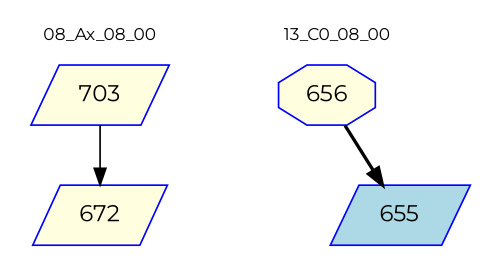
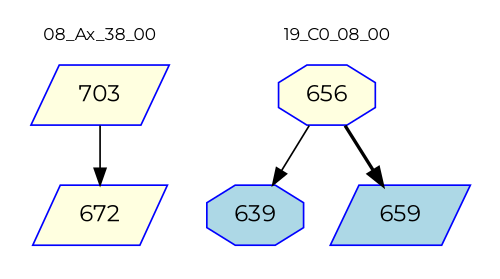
(100, 36) -> (100, 36)
(337, 36) -> (337, 36)
none -> (255, 215)
(400, 215) -> (400, 215)
